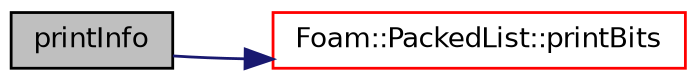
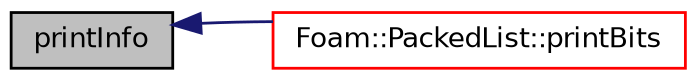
(209, 58) -> (237, 22)
